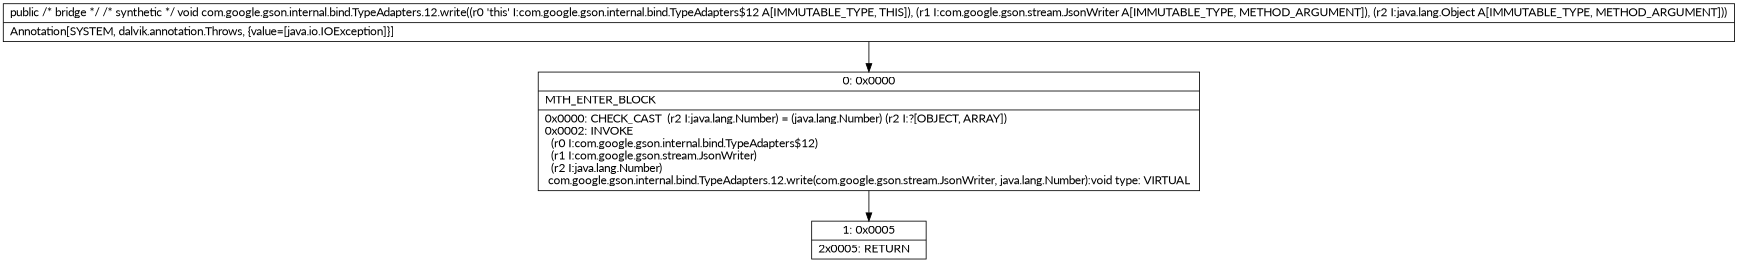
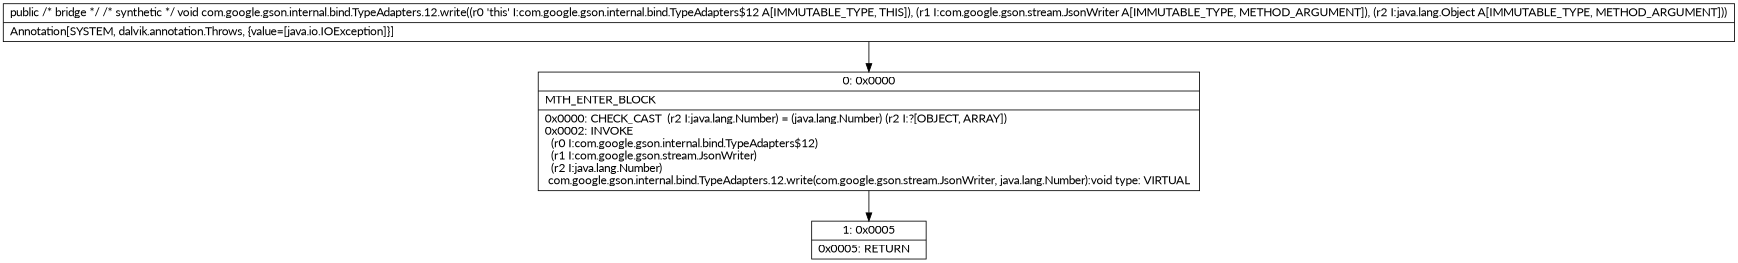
(869, 249) -> (869, 249)
